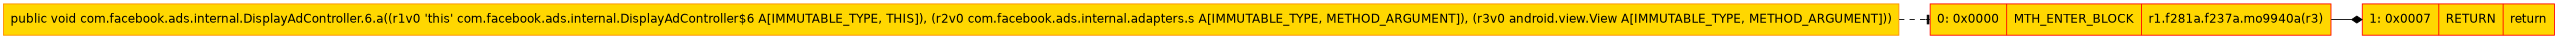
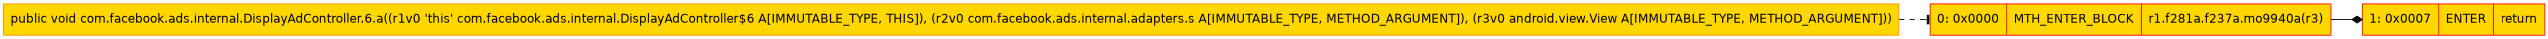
(2471, 19) -> (2466, 19)
